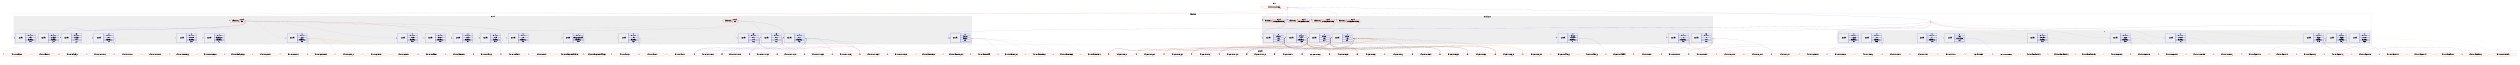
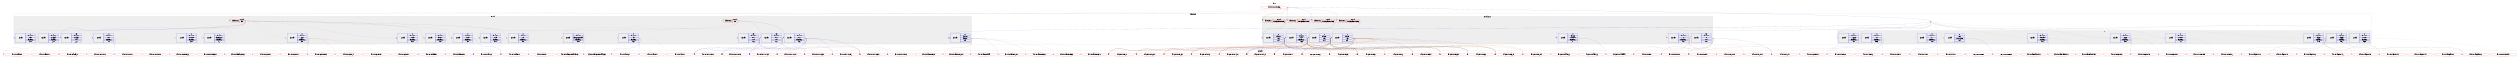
(1978, 55) -> (1978, 55)
